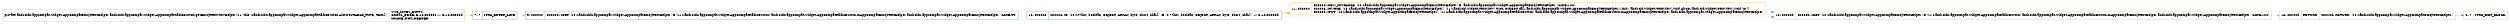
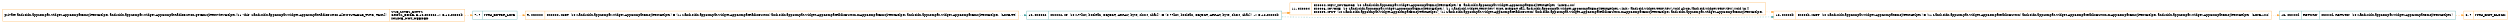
(1769, 12) -> (1769, 12)
(772, 15) -> (772, 15)
none -> (1021, 15)
(2367, 15) -> (2367, 15)
(2458, 15) -> (2458, 15)
(1527, 18) -> (1527, 18)
